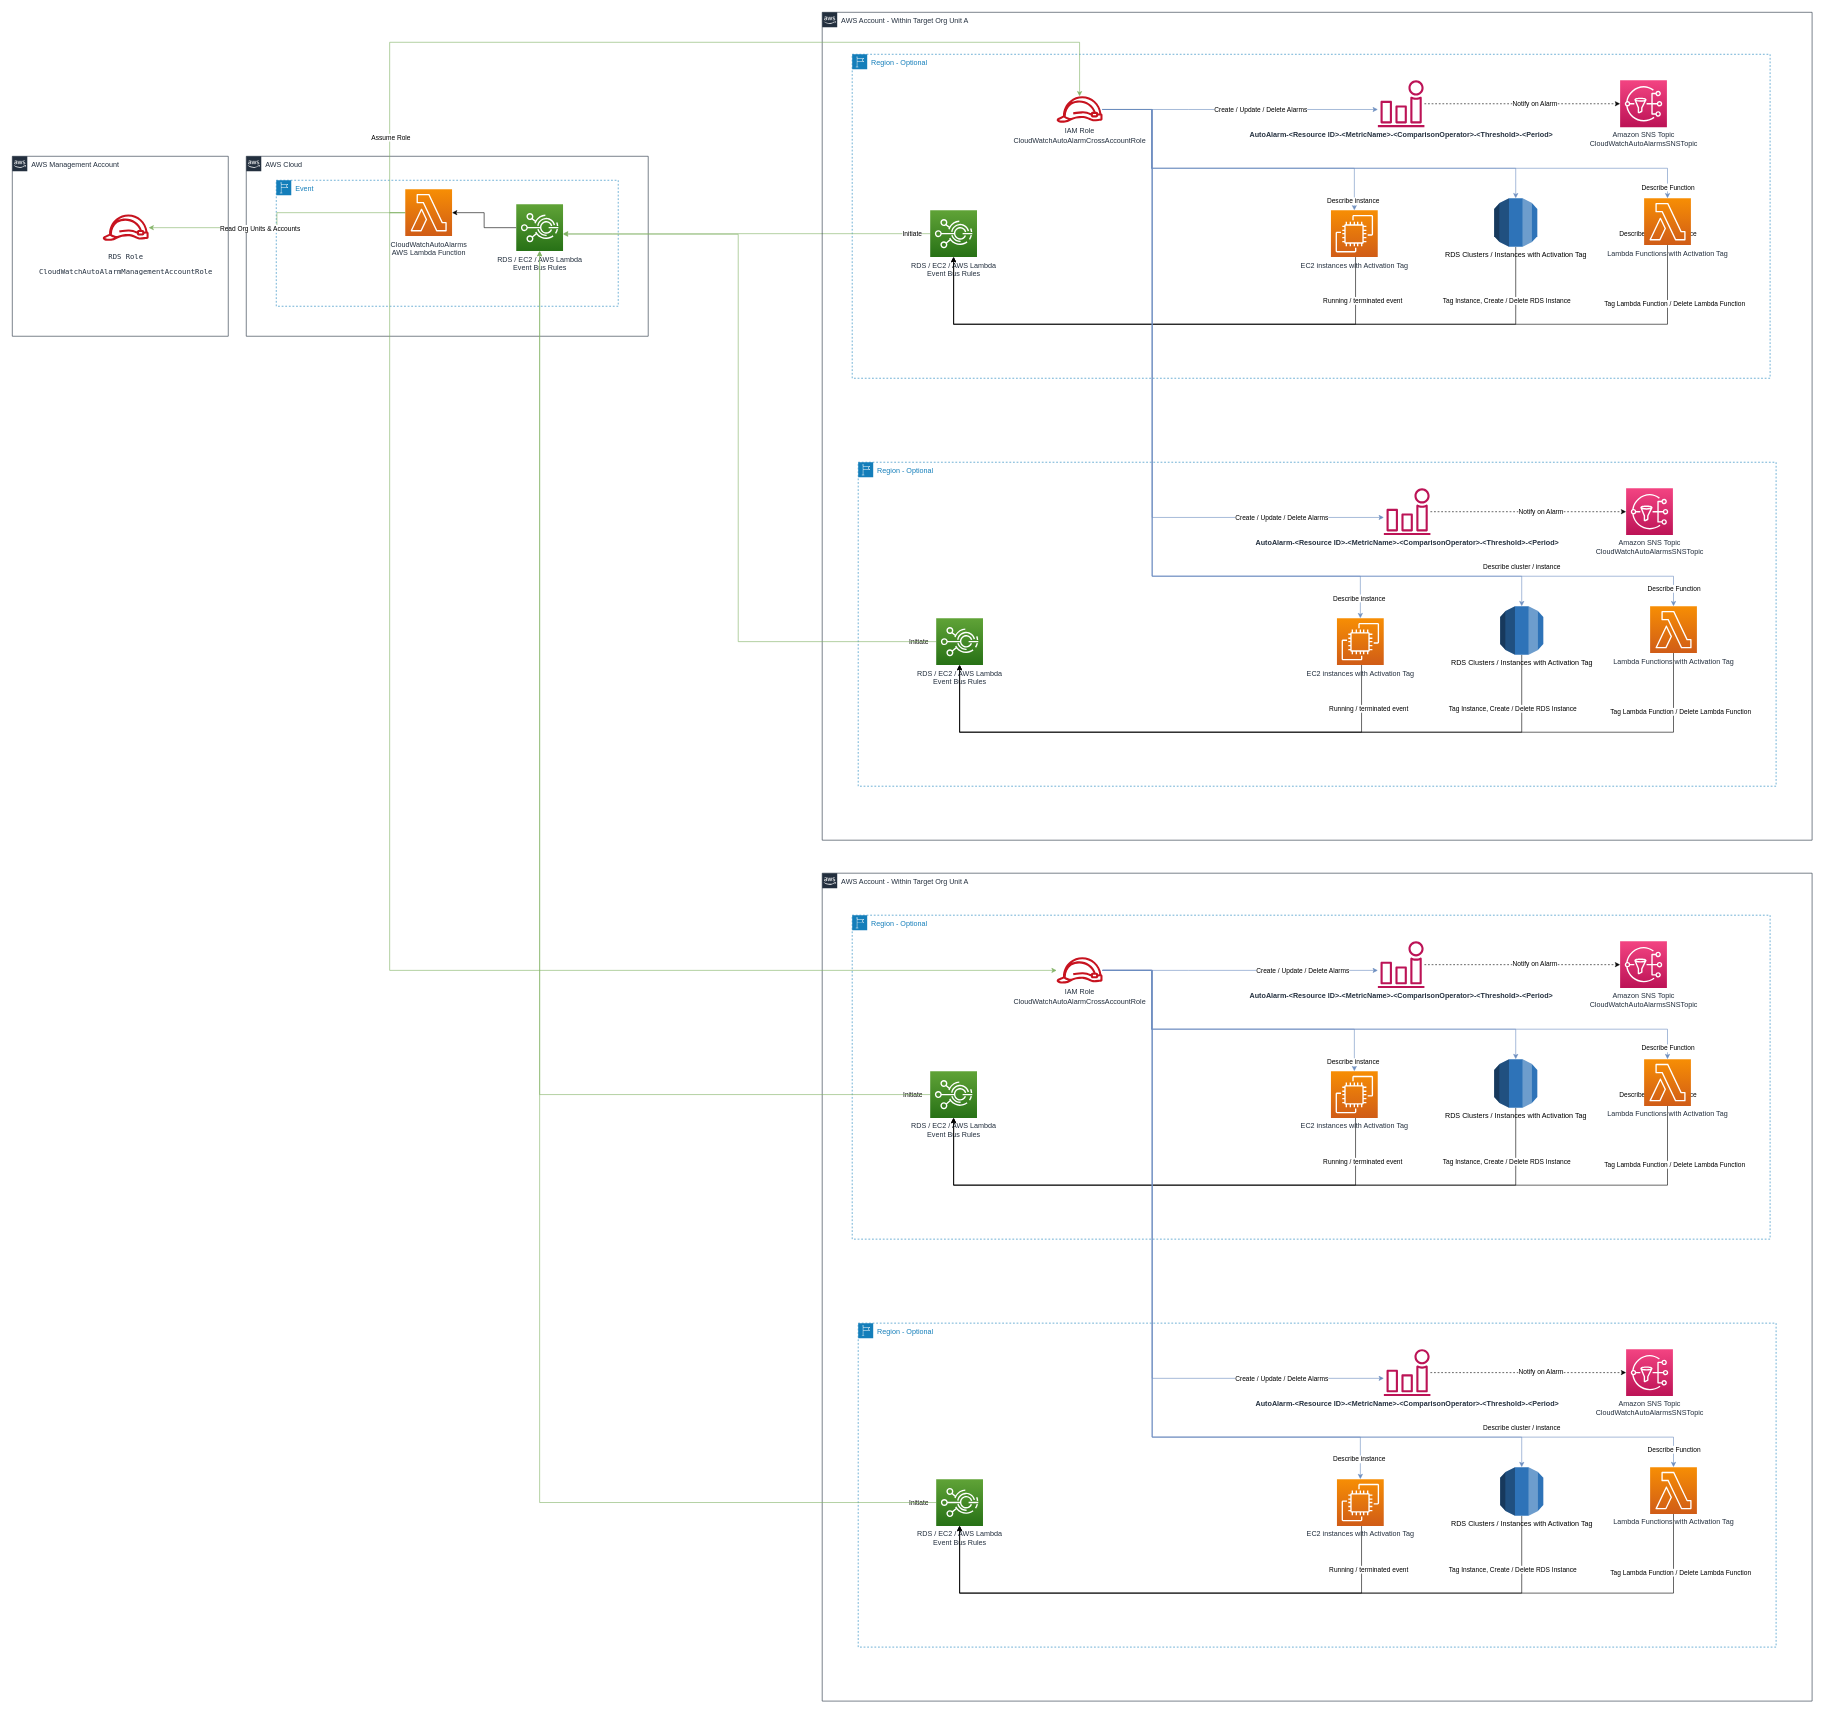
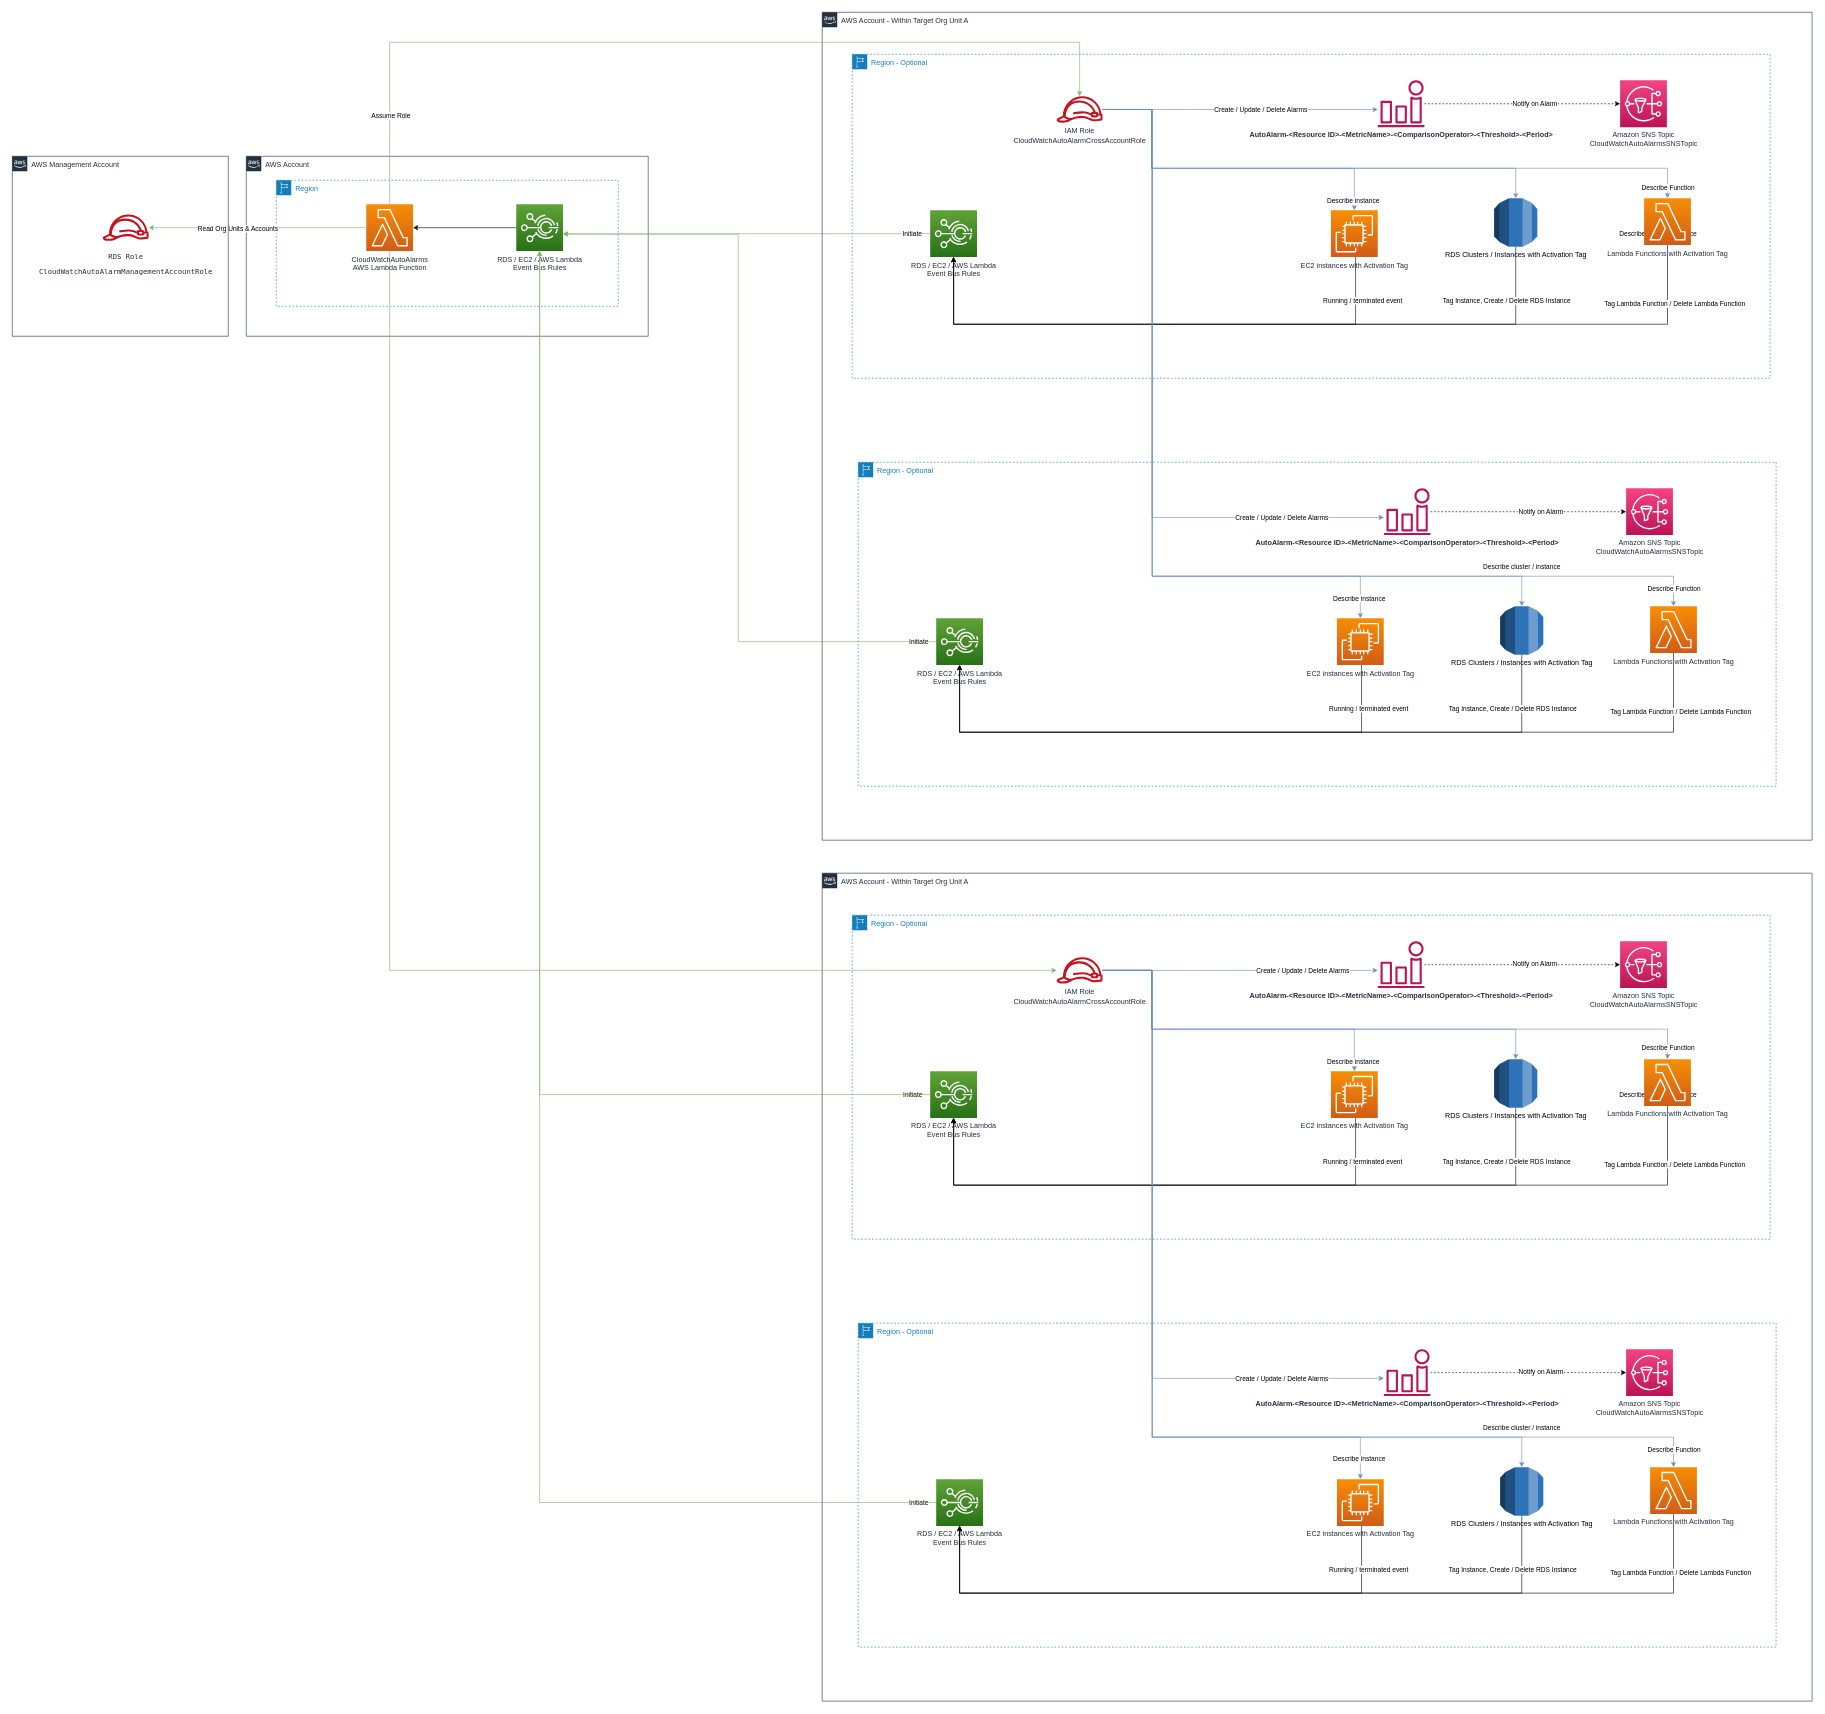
(282, 165) -> (287, 165)
(306, 189) -> (307, 189)
(429, 213) -> (390, 228)
